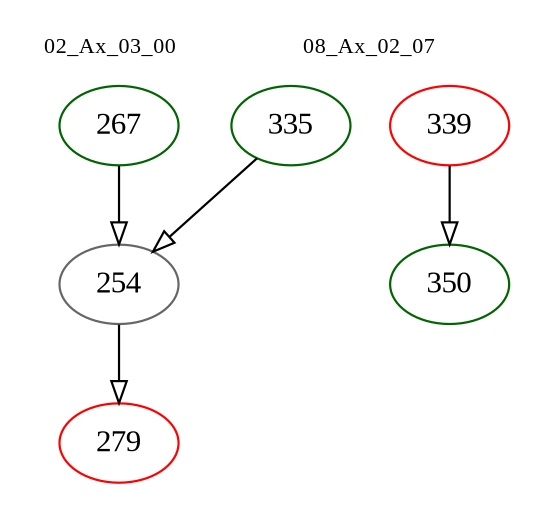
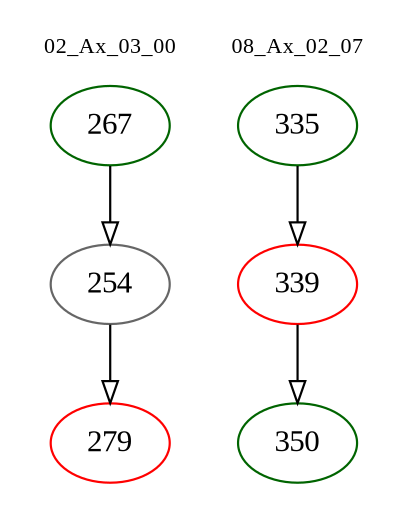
(229, 184) -> (298, 194)
